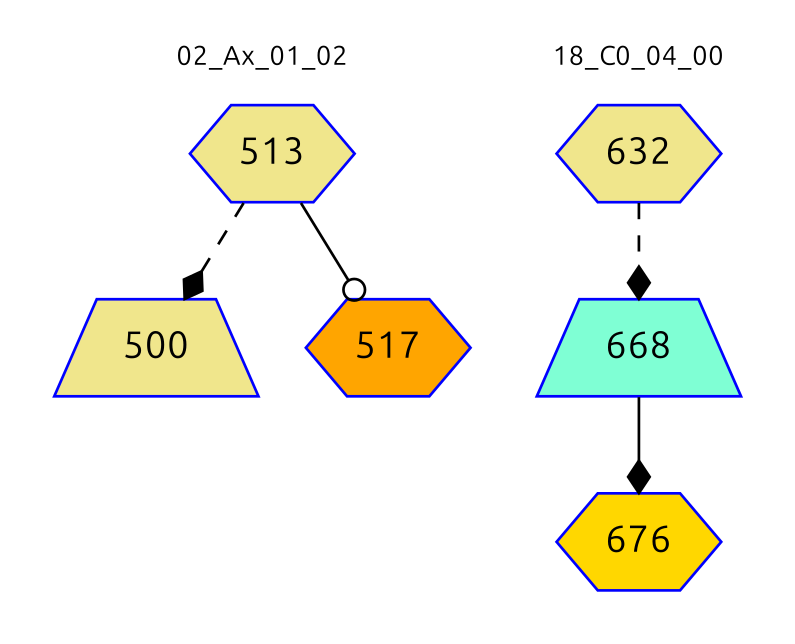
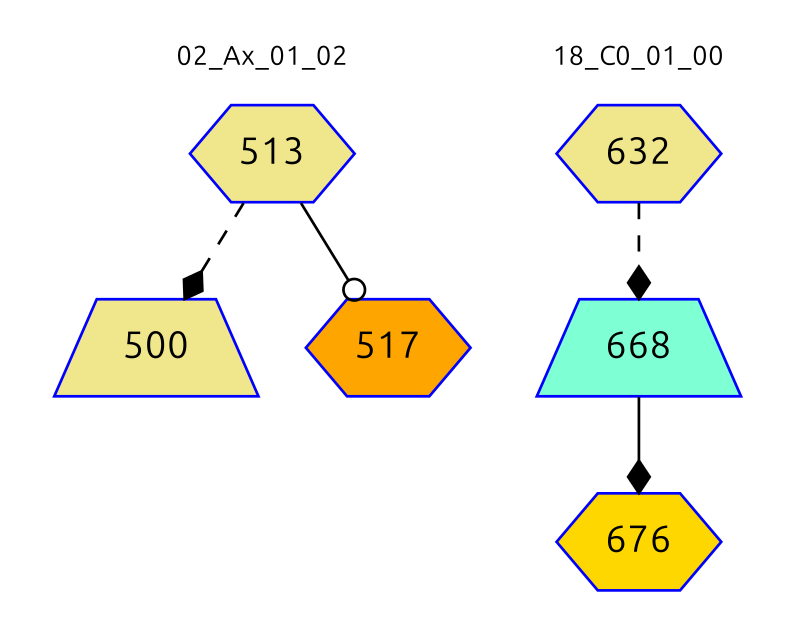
(639, 58) -> (639, 58)
